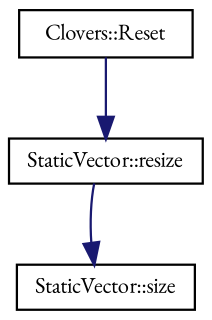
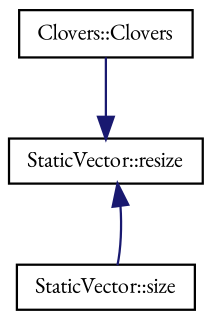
(106, 34) -> (106, 34)
(91, 213) -> (121, 236)
